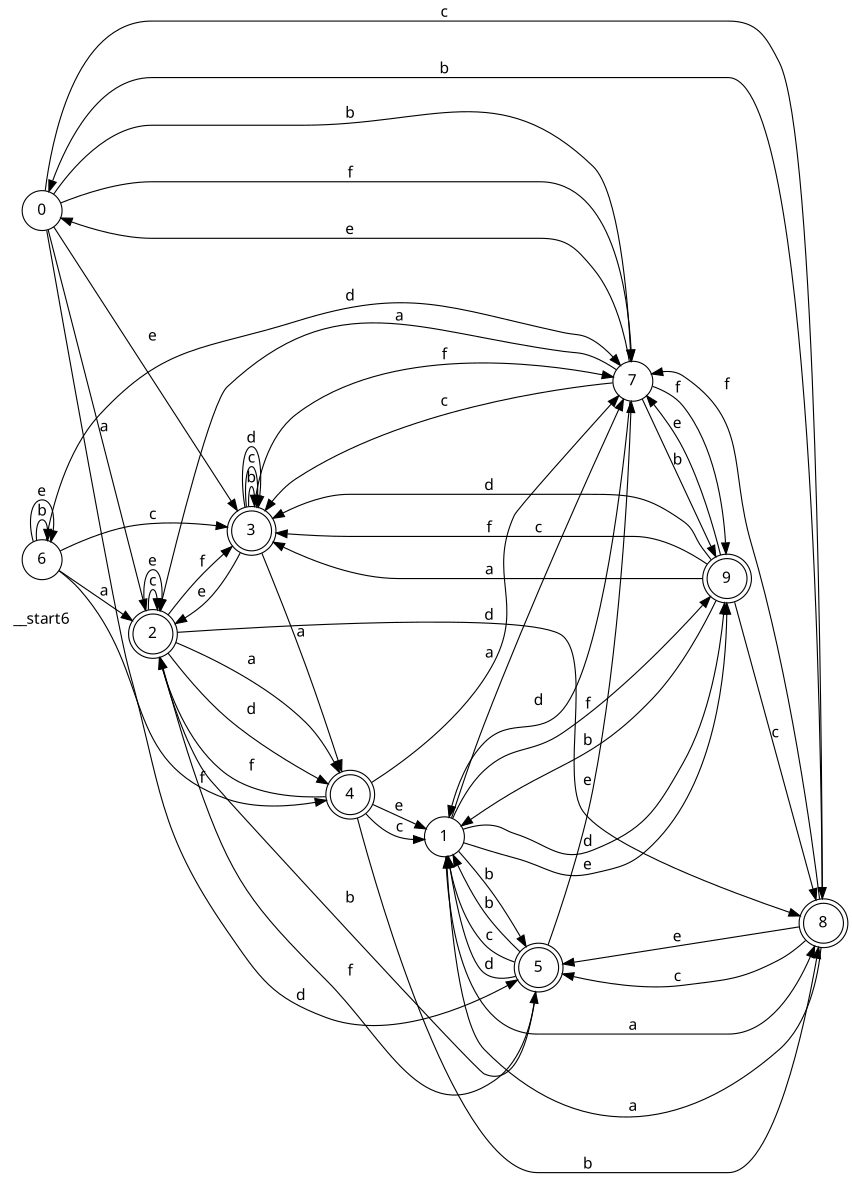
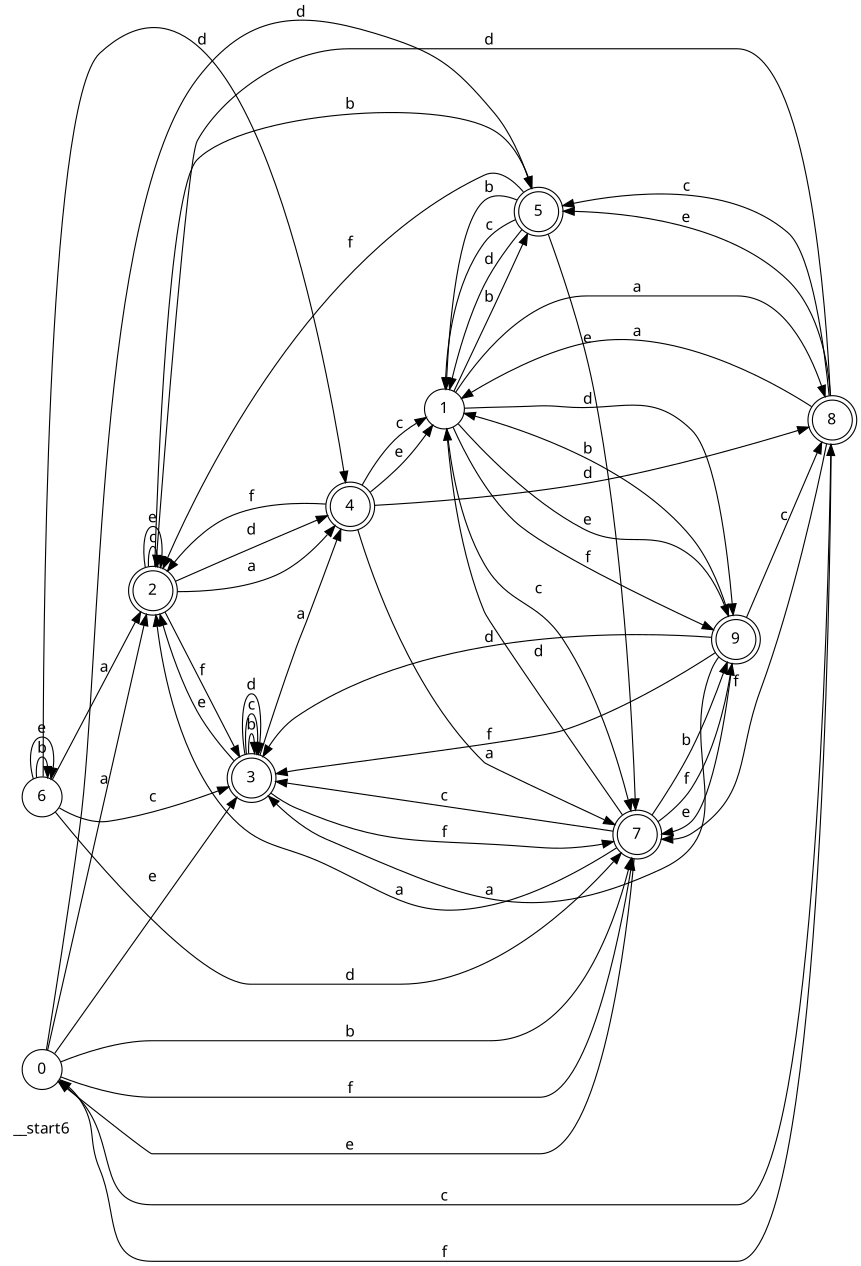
(444, 69) -> (444, 1253)
(633, 381) -> (637, 835)
(569, 646) -> (463, 49)
(202, 779) -> (202, 40)
(588, 1164) -> (588, 474)
